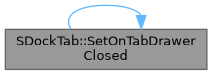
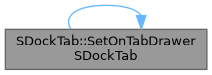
(106, 49) -> (106, 49)
